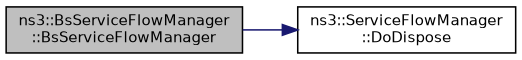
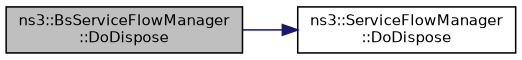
(124, 30) -> (124, 30)
